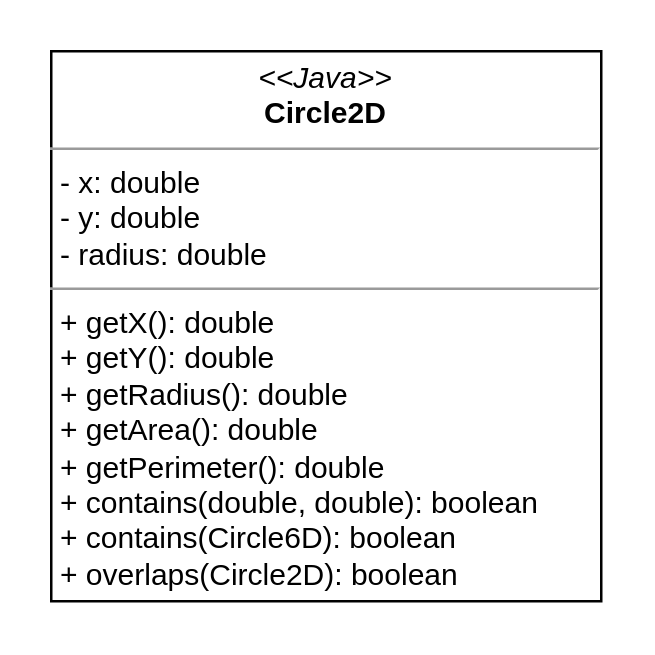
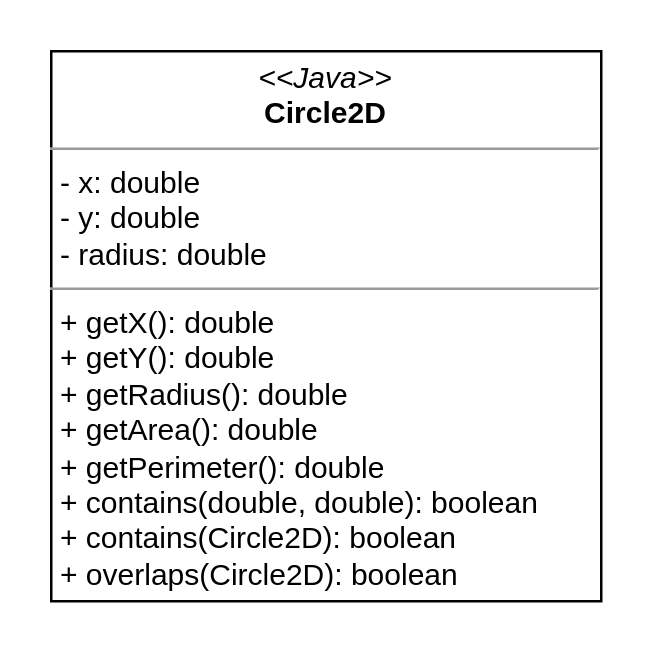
(310, 285) -> (310, 285)
